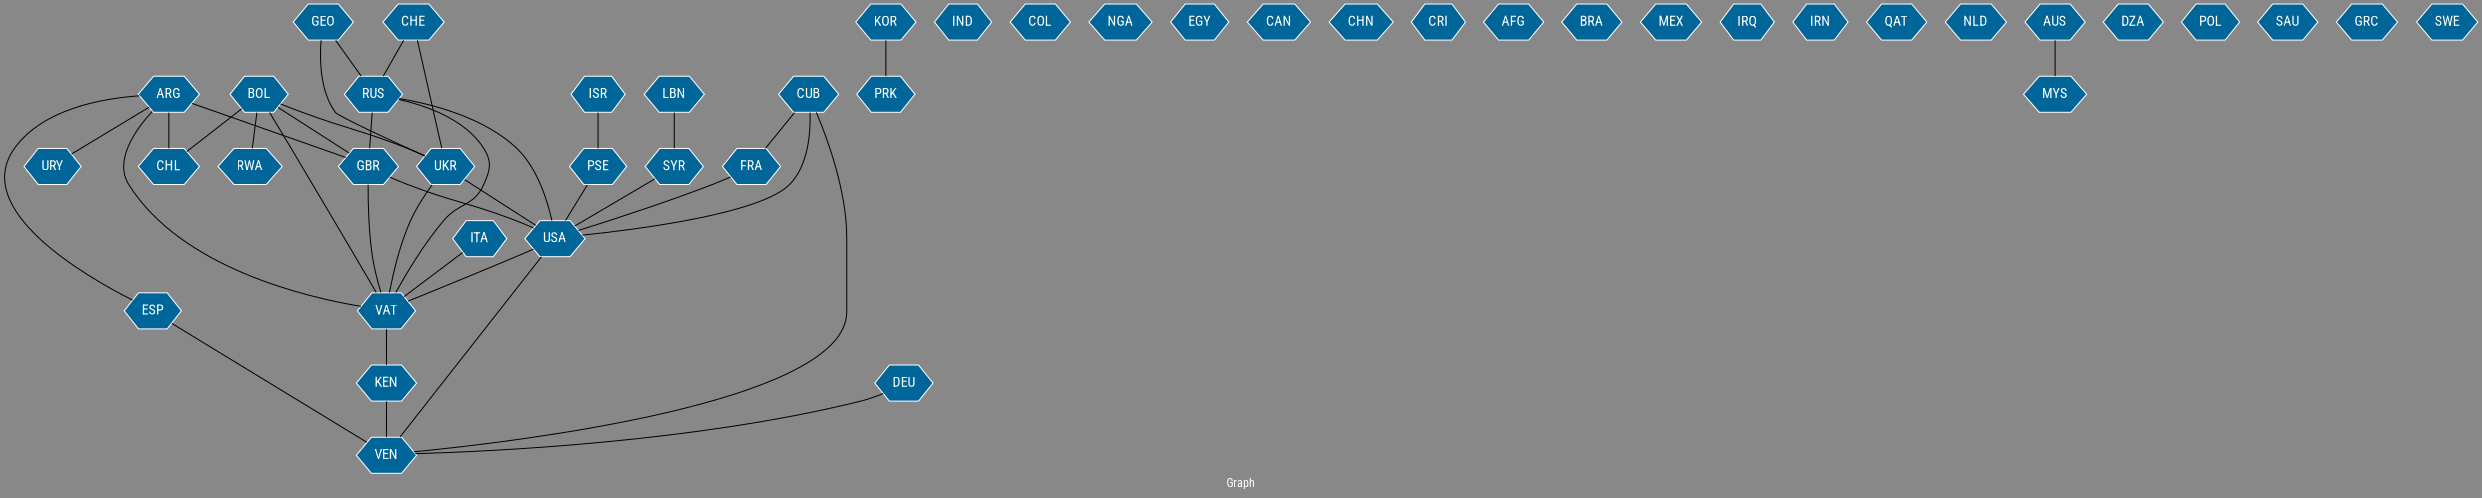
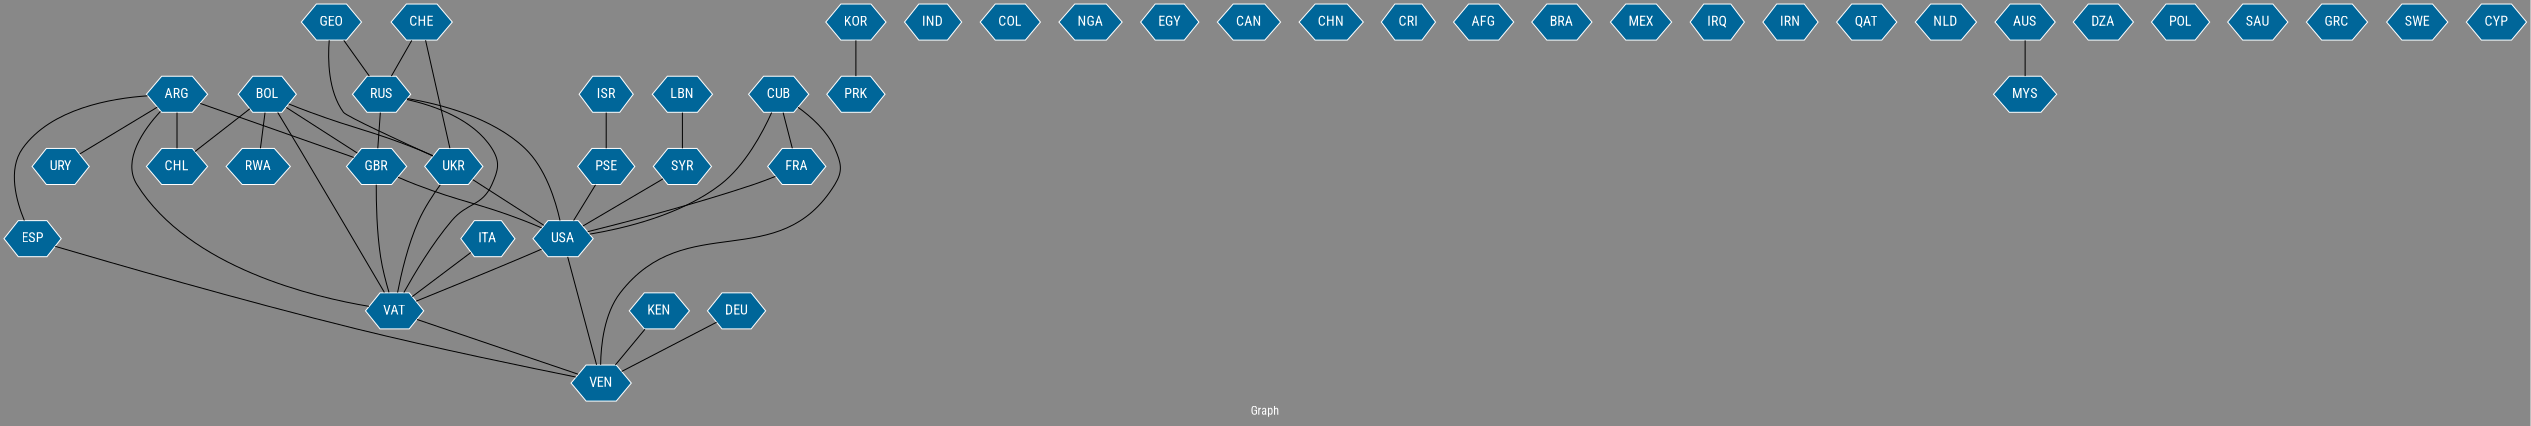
none -> (2496, 22)
(386, 347) -> (498, 347)
